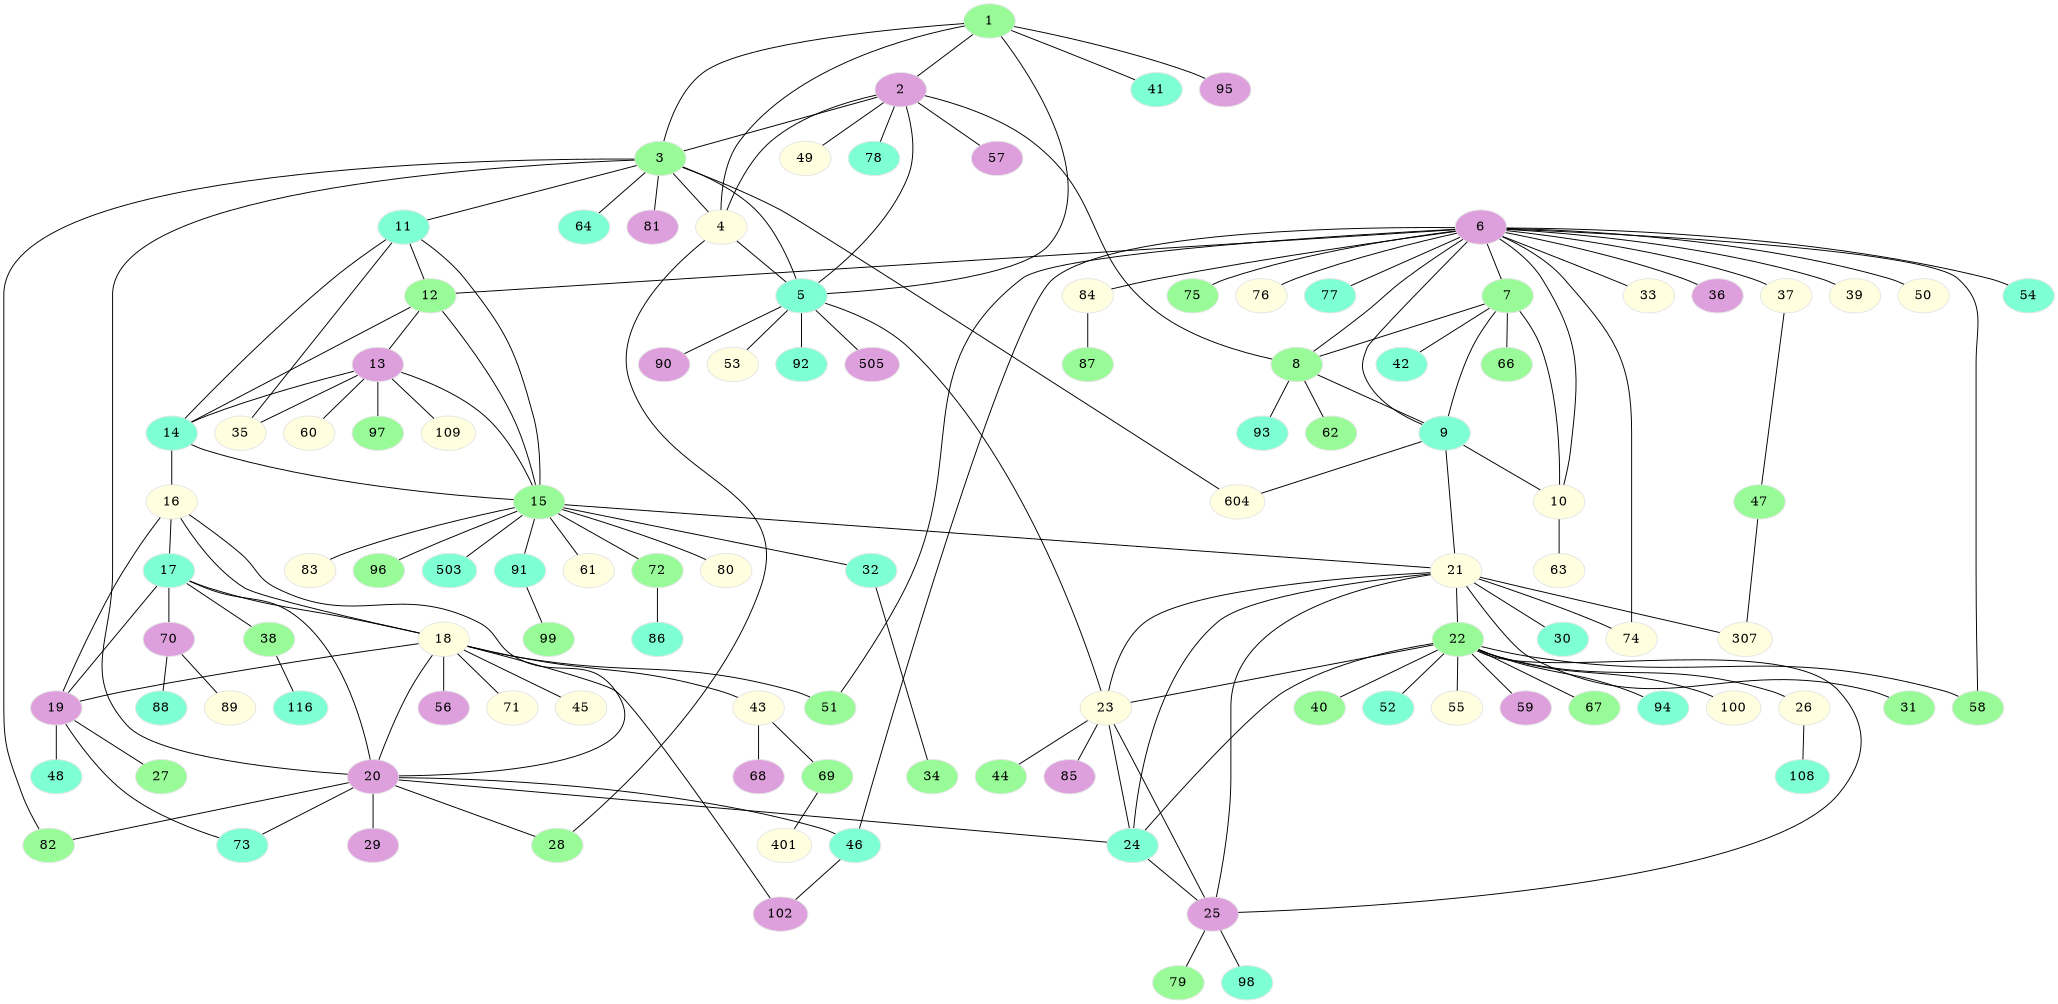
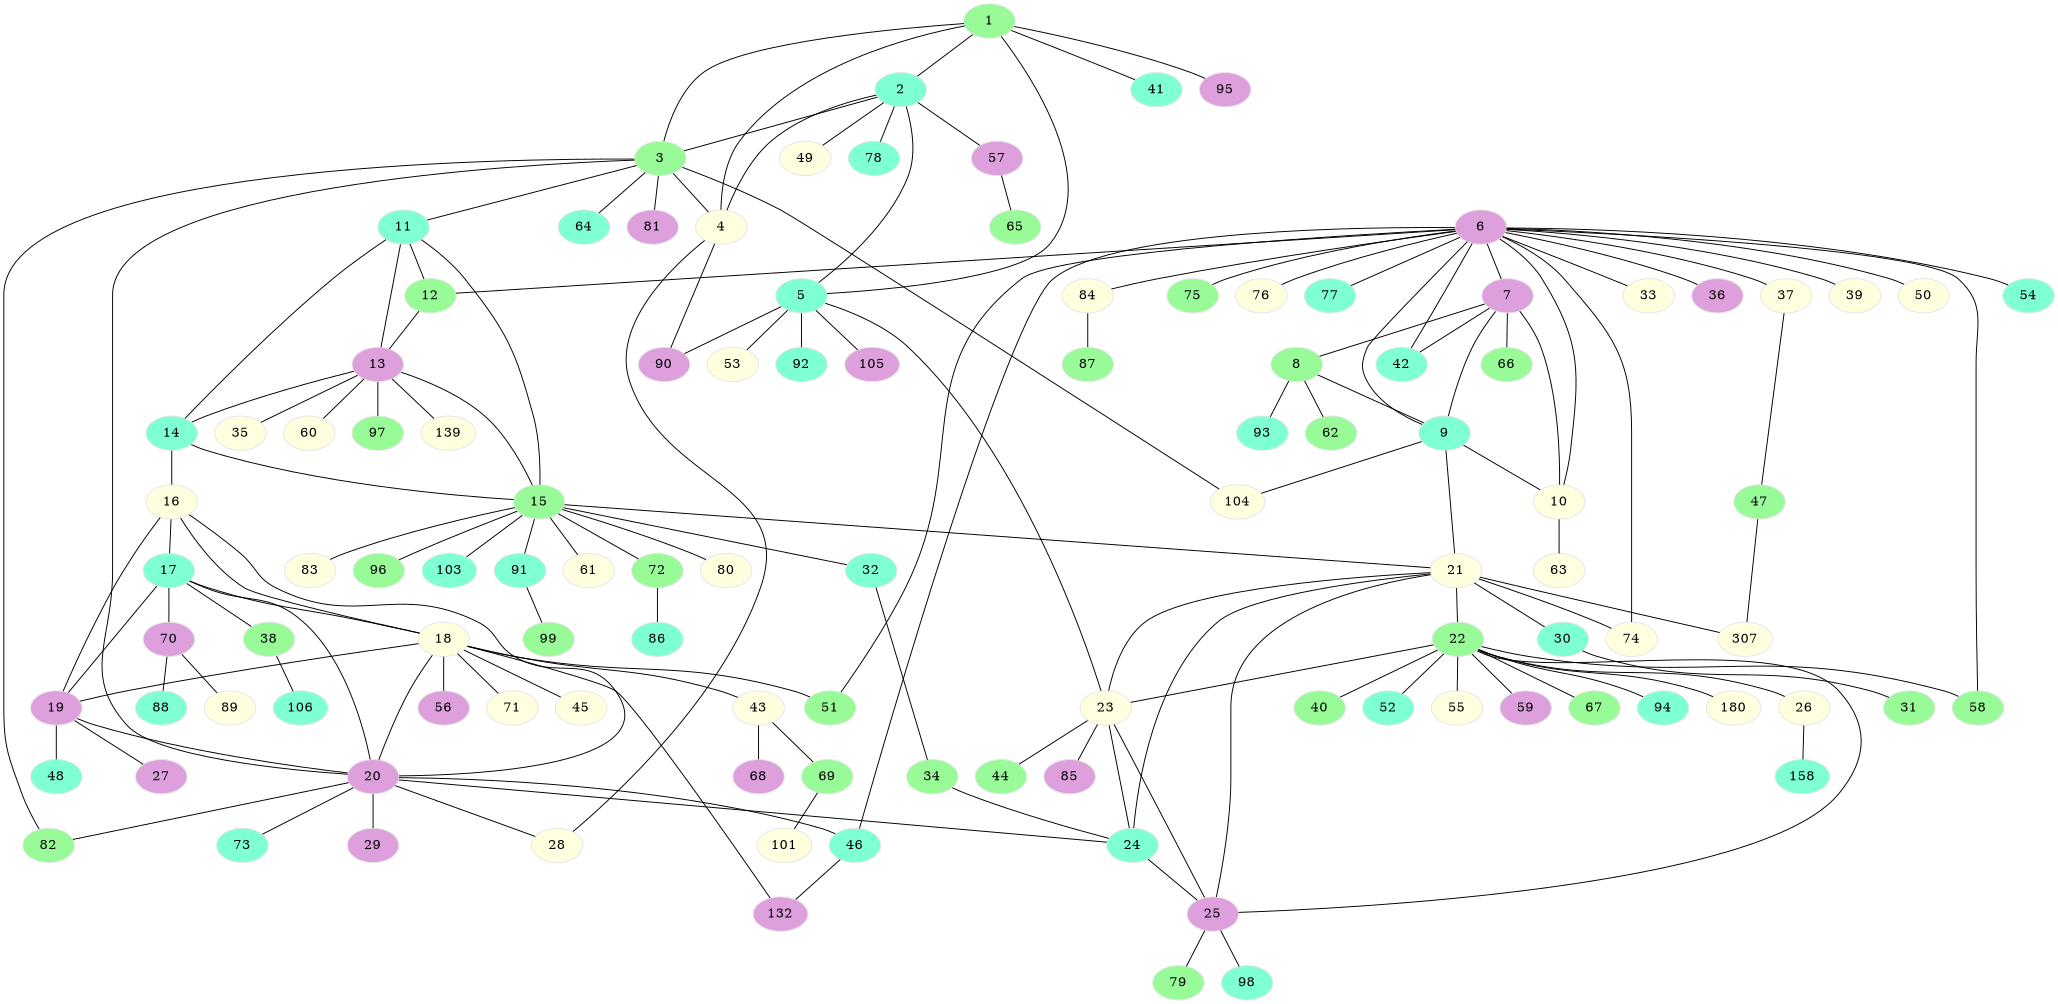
(901, 90) -> (901, 90)
(754, 208) -> none
none -> (1015, 227)
(1096, 230) -> none
(761, 261) -> (693, 296)
(1387, 294) -> (1442, 296)
(1508, 296) -> (1508, 296)
(322, 330) -> (391, 296)
(306, 362) -> none
(872, 364) -> (872, 364)
(500, 393) -> none
(448, 433) -> (448, 433)
(1238, 502) -> (1238, 502)
(449, 571) -> (449, 571)
(1660, 688) -> (1736, 675)
(1268, 703) -> (1030, 816)
(301, 708) -> (301, 708)
(1734, 708) -> (1734, 708)
(161, 777) -> (161, 777)
(1802, 777) -> (1802, 777)
(131, 797) -> (211, 752)
(557, 845) -> (557, 845)
(784, 845) -> (784, 845)
(781, 914) -> (781, 914)
